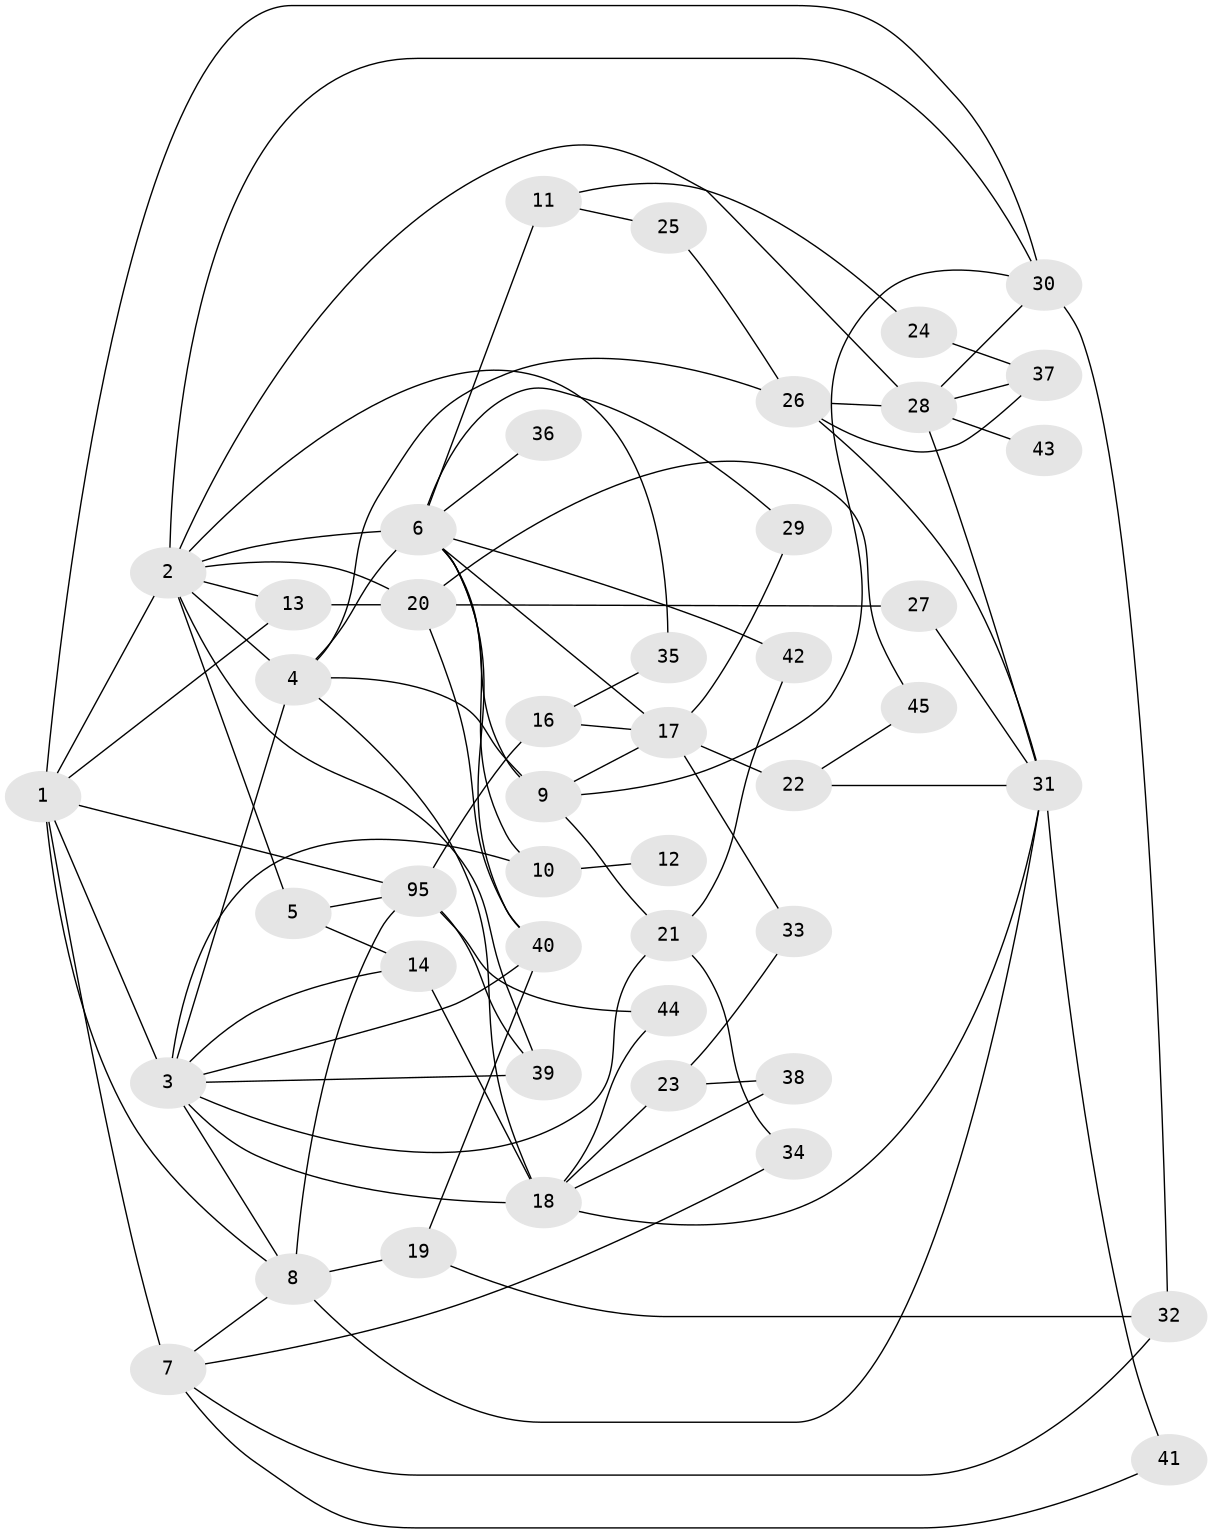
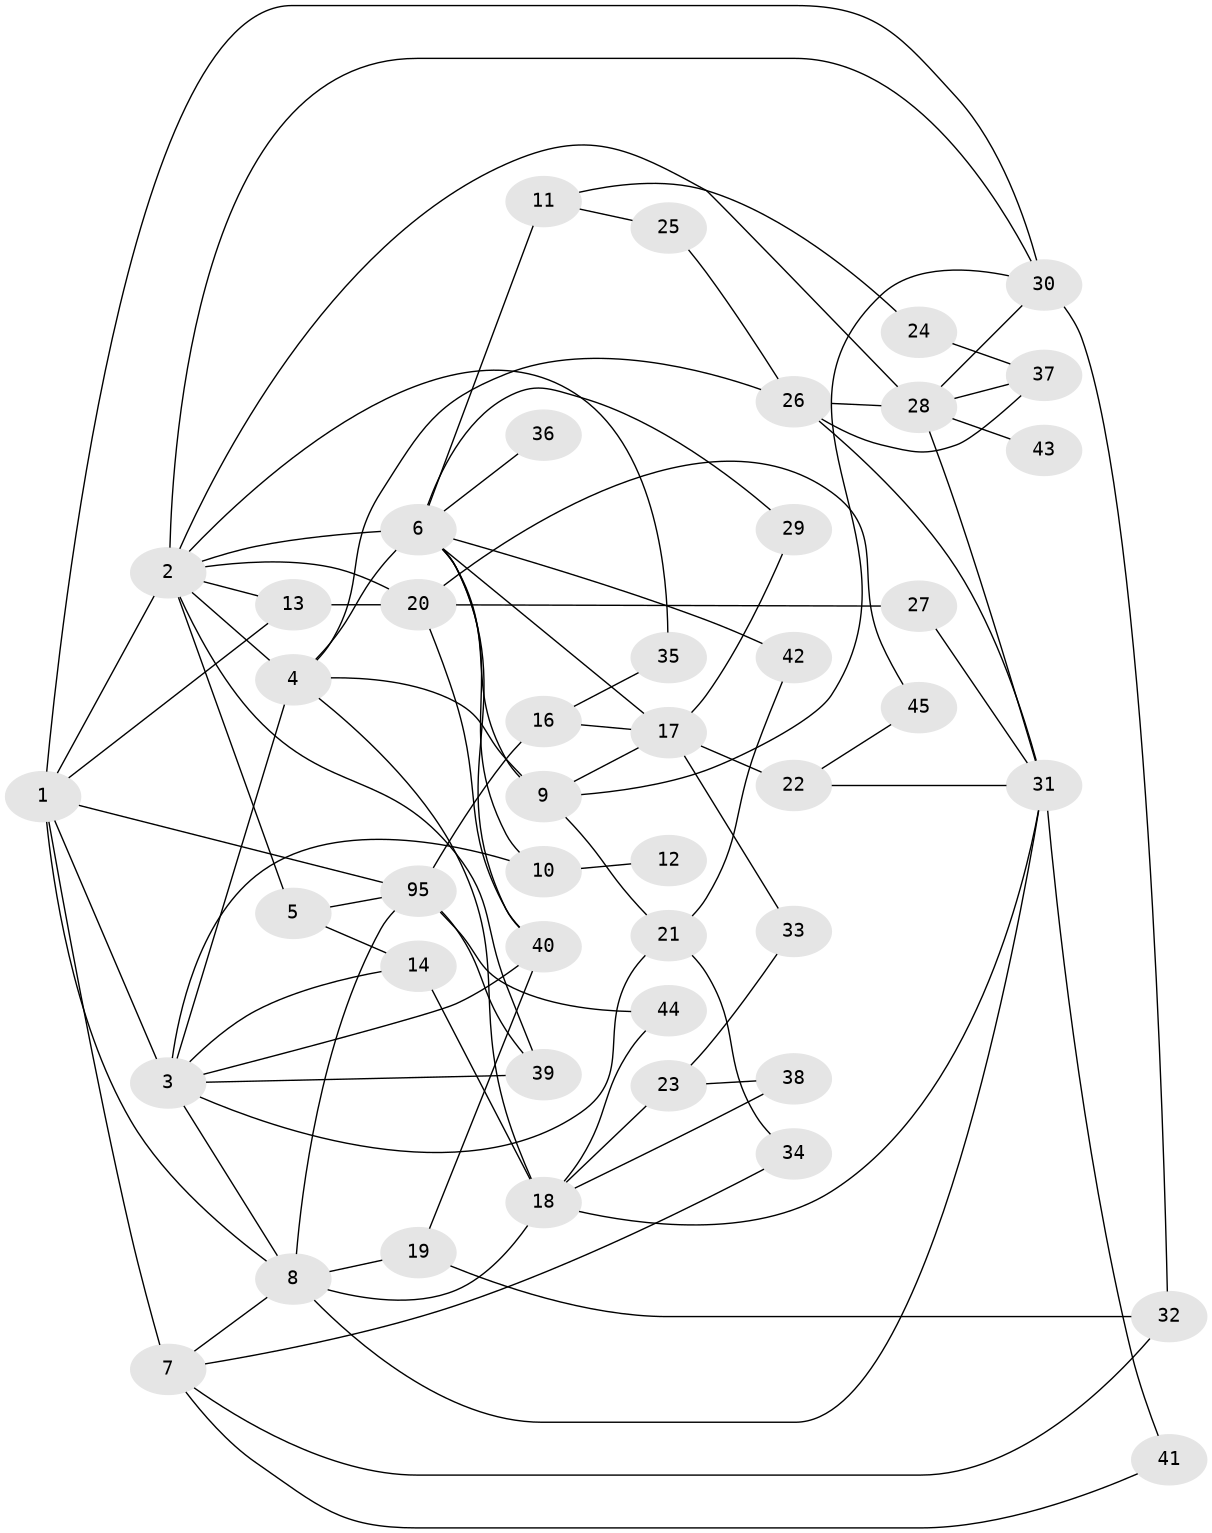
(337, 1182) -> (440, 1295)
